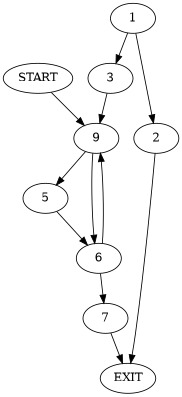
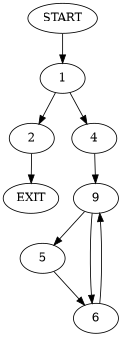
(110, 78) -> (94, 138)
(65, 106) -> (63, 44)
(106, 318) -> none
